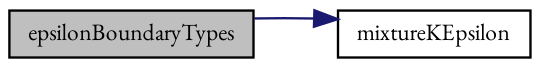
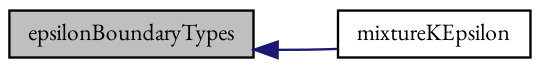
(284, 18) -> (308, 50)
